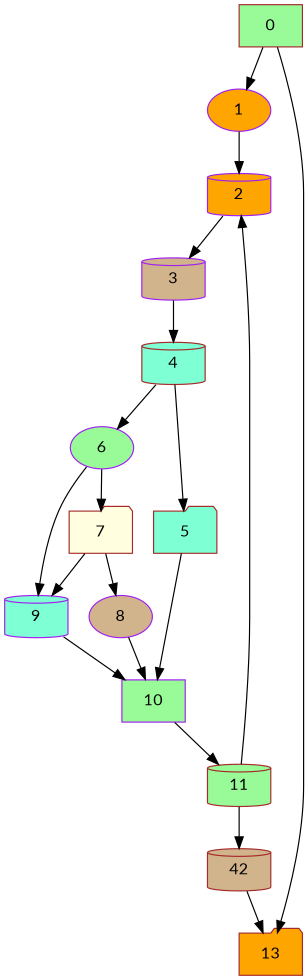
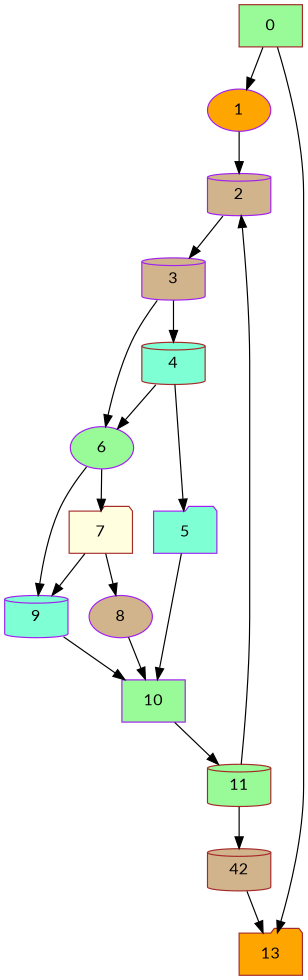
(239, 195) -> (239, 195)
none -> (126, 355)
(185, 532) -> (185, 532)
